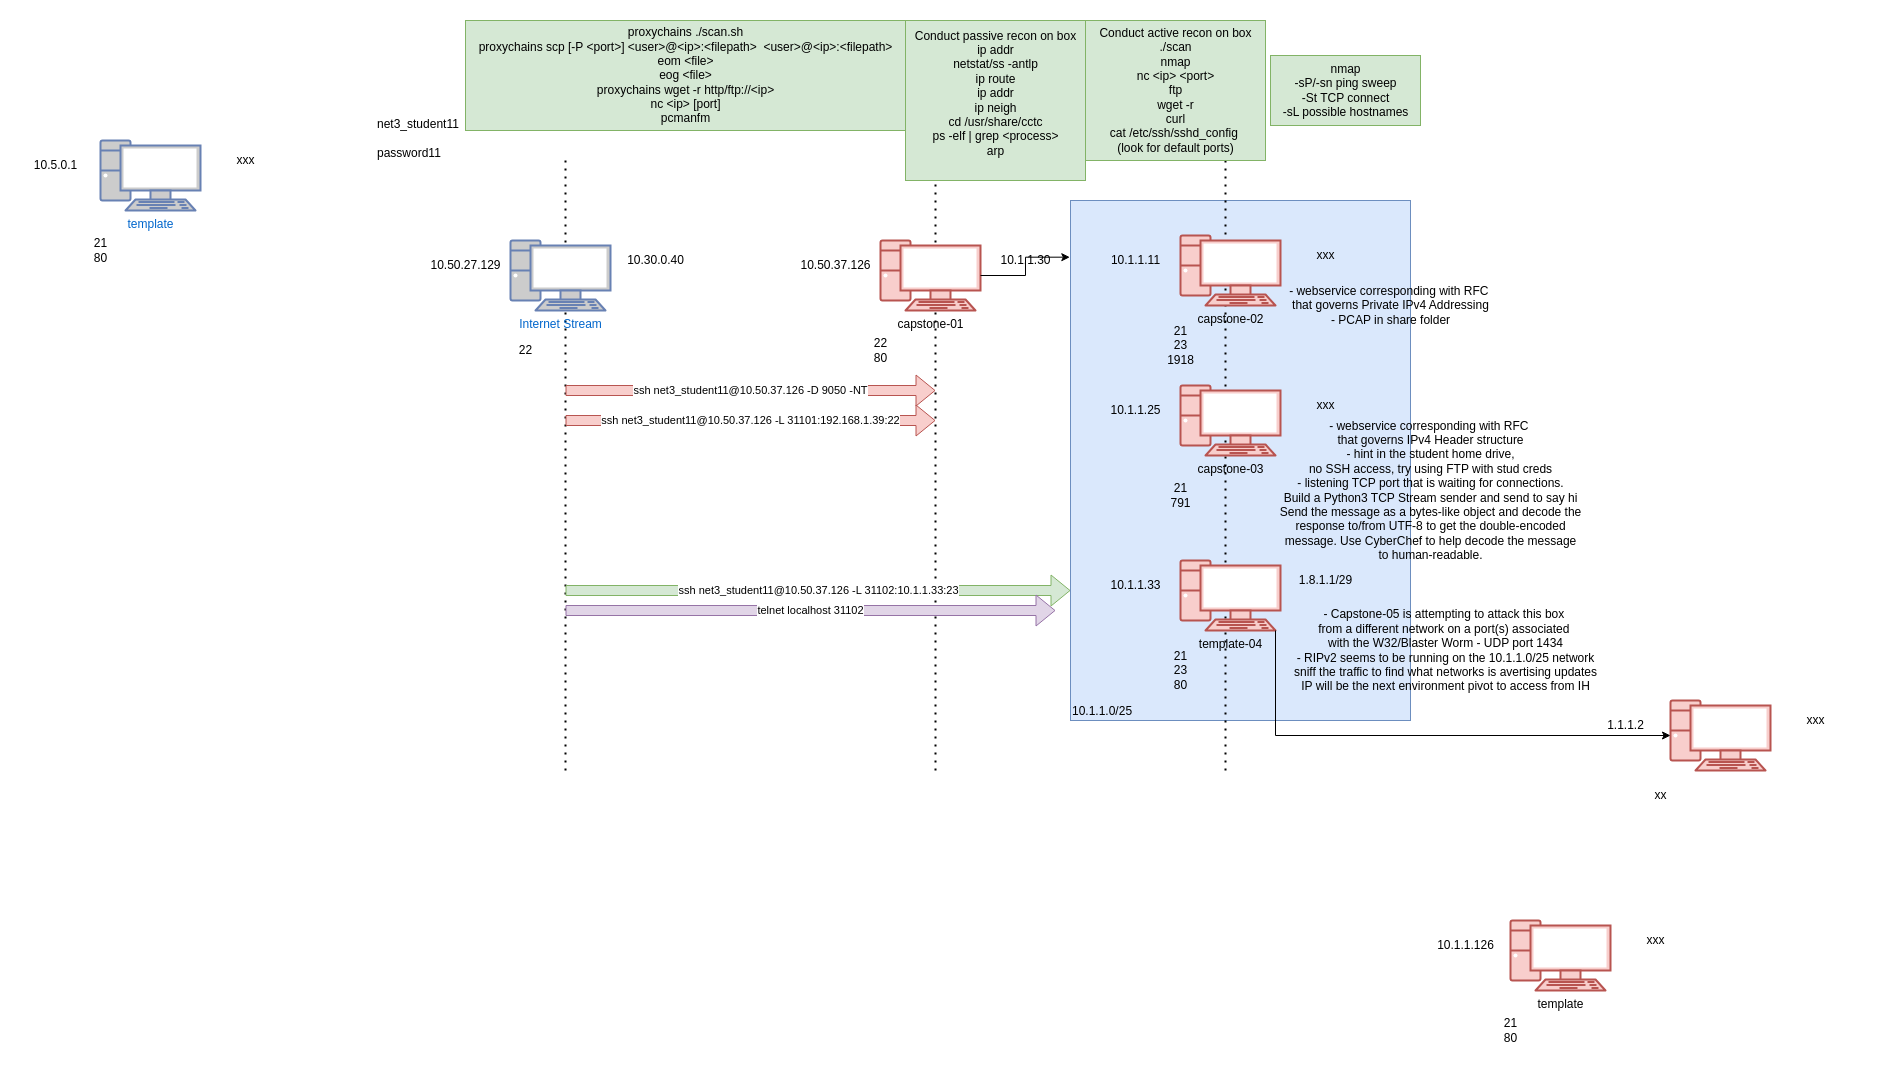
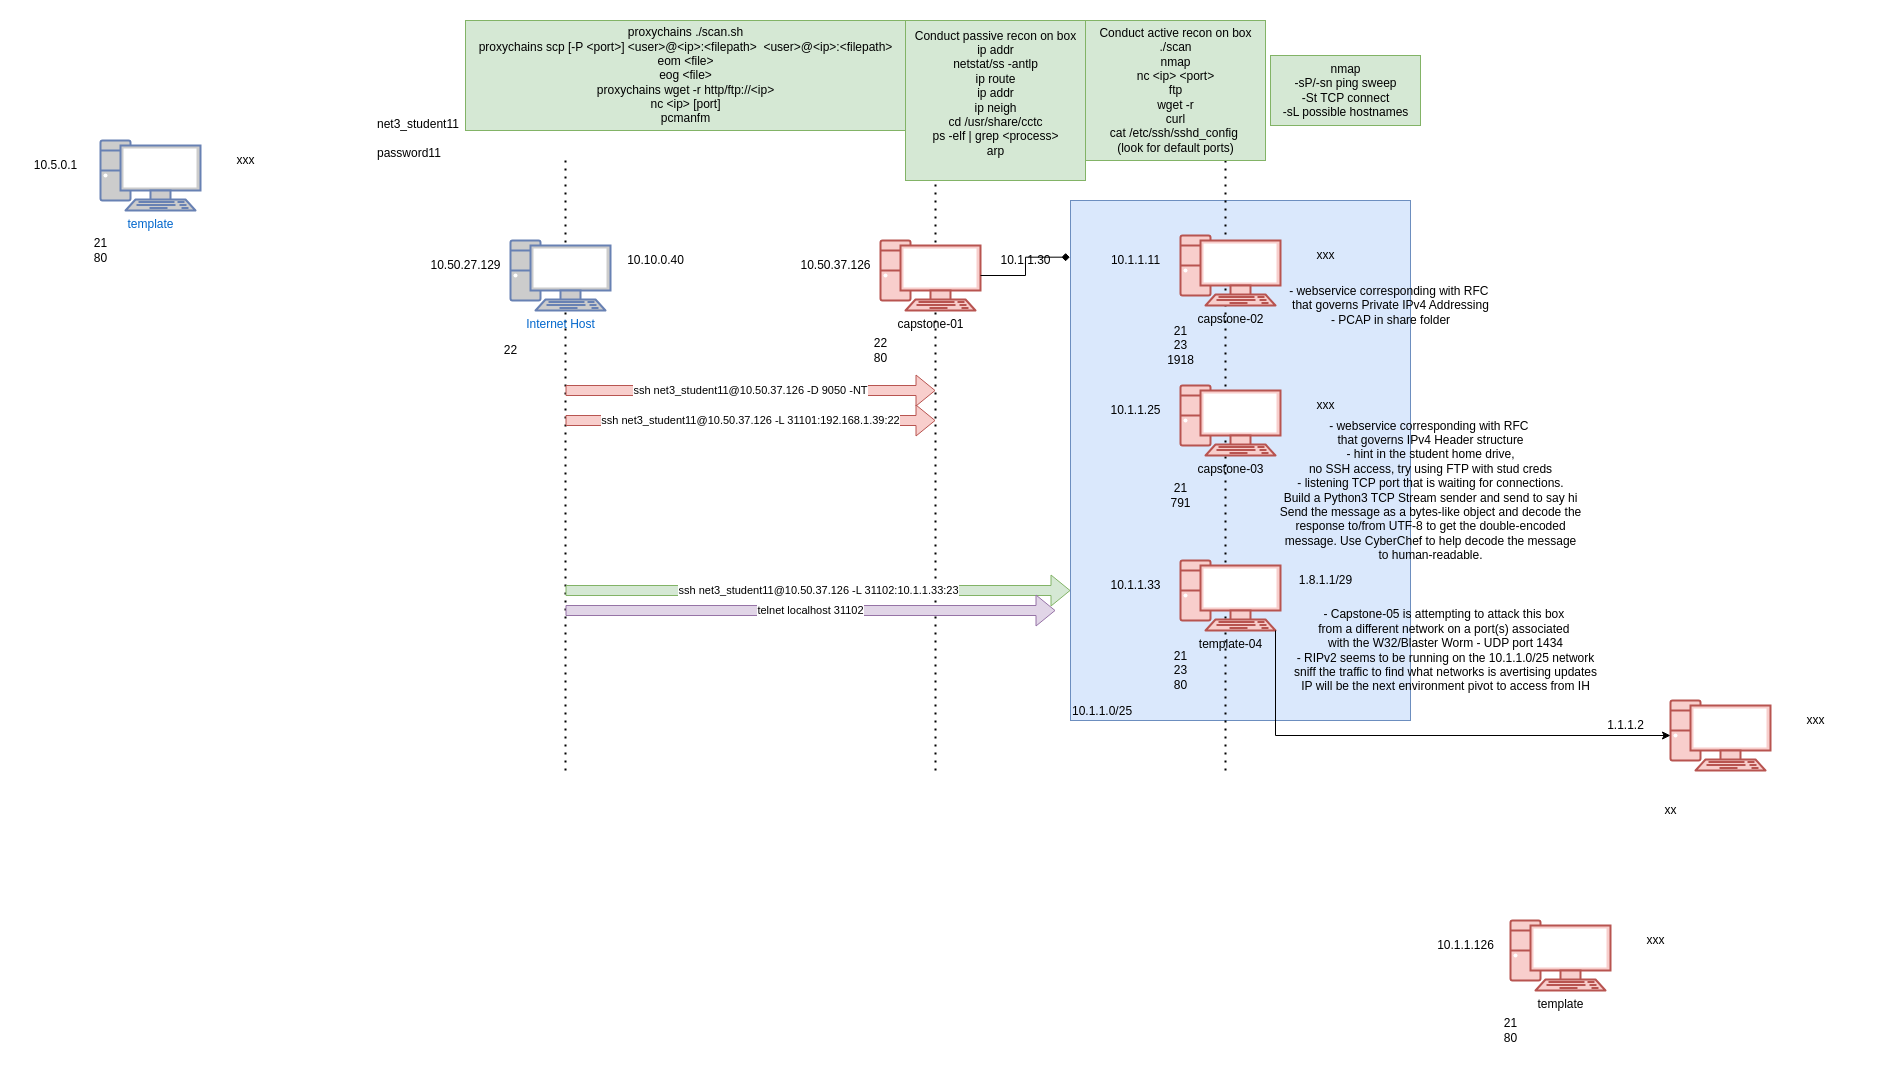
(1061, 257) -> (1061, 257)
(656, 261) -> (656, 261)
(561, 325) -> (561, 325)
(526, 351) -> (511, 351)
(1661, 796) -> (1671, 811)
